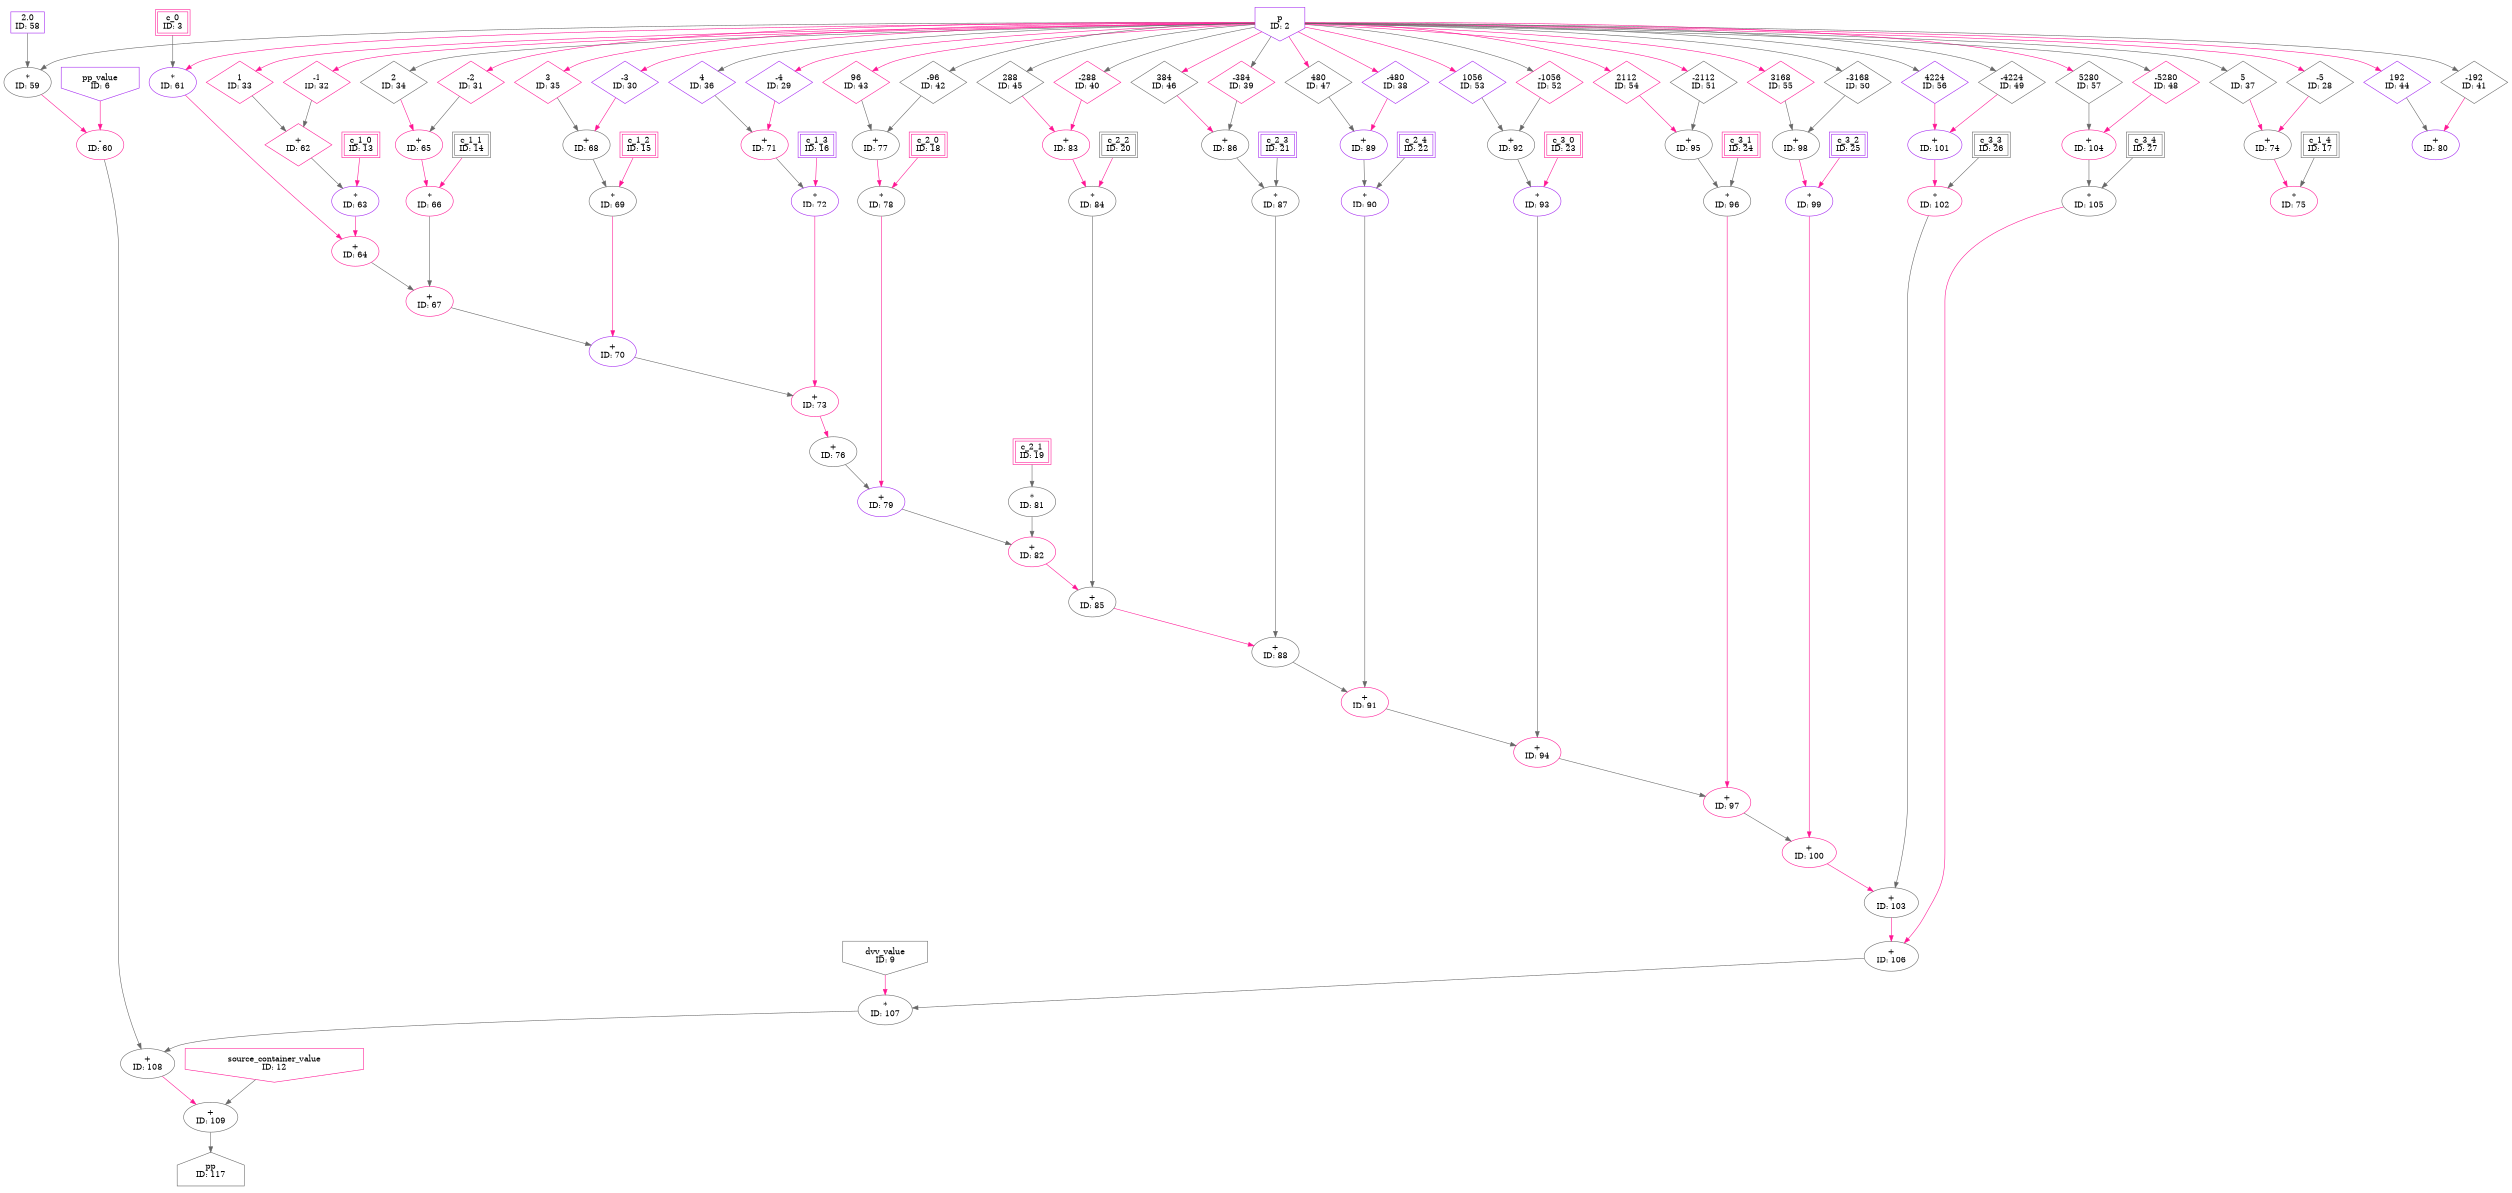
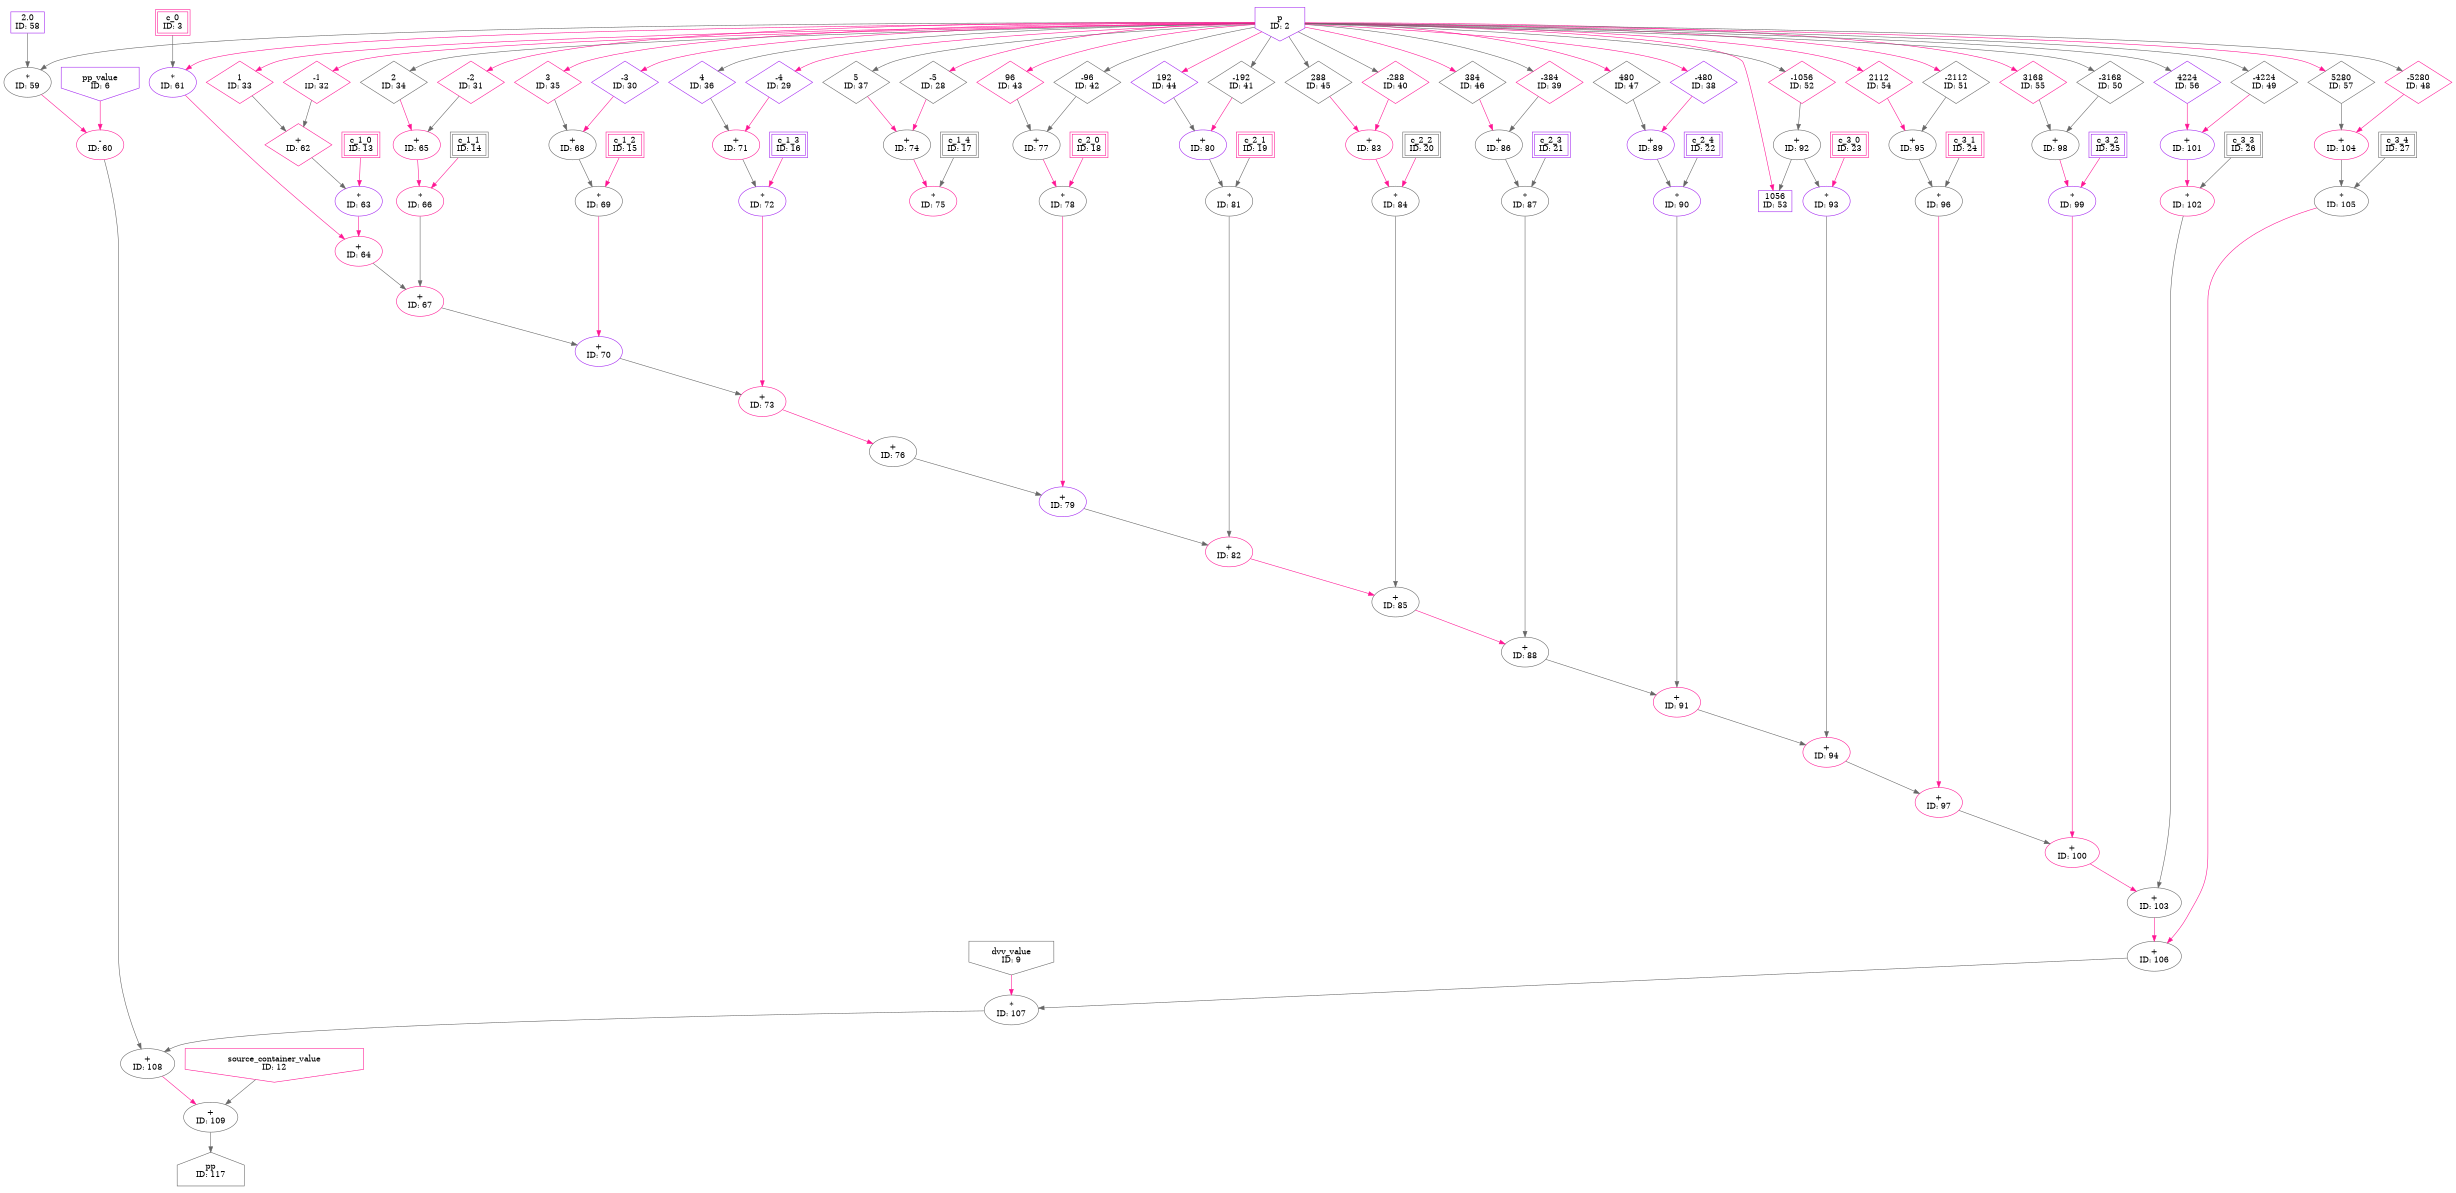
(1473, 82) -> (1775, 201)
(1491, 112) -> (1786, 172)
none -> (1215, 170)
